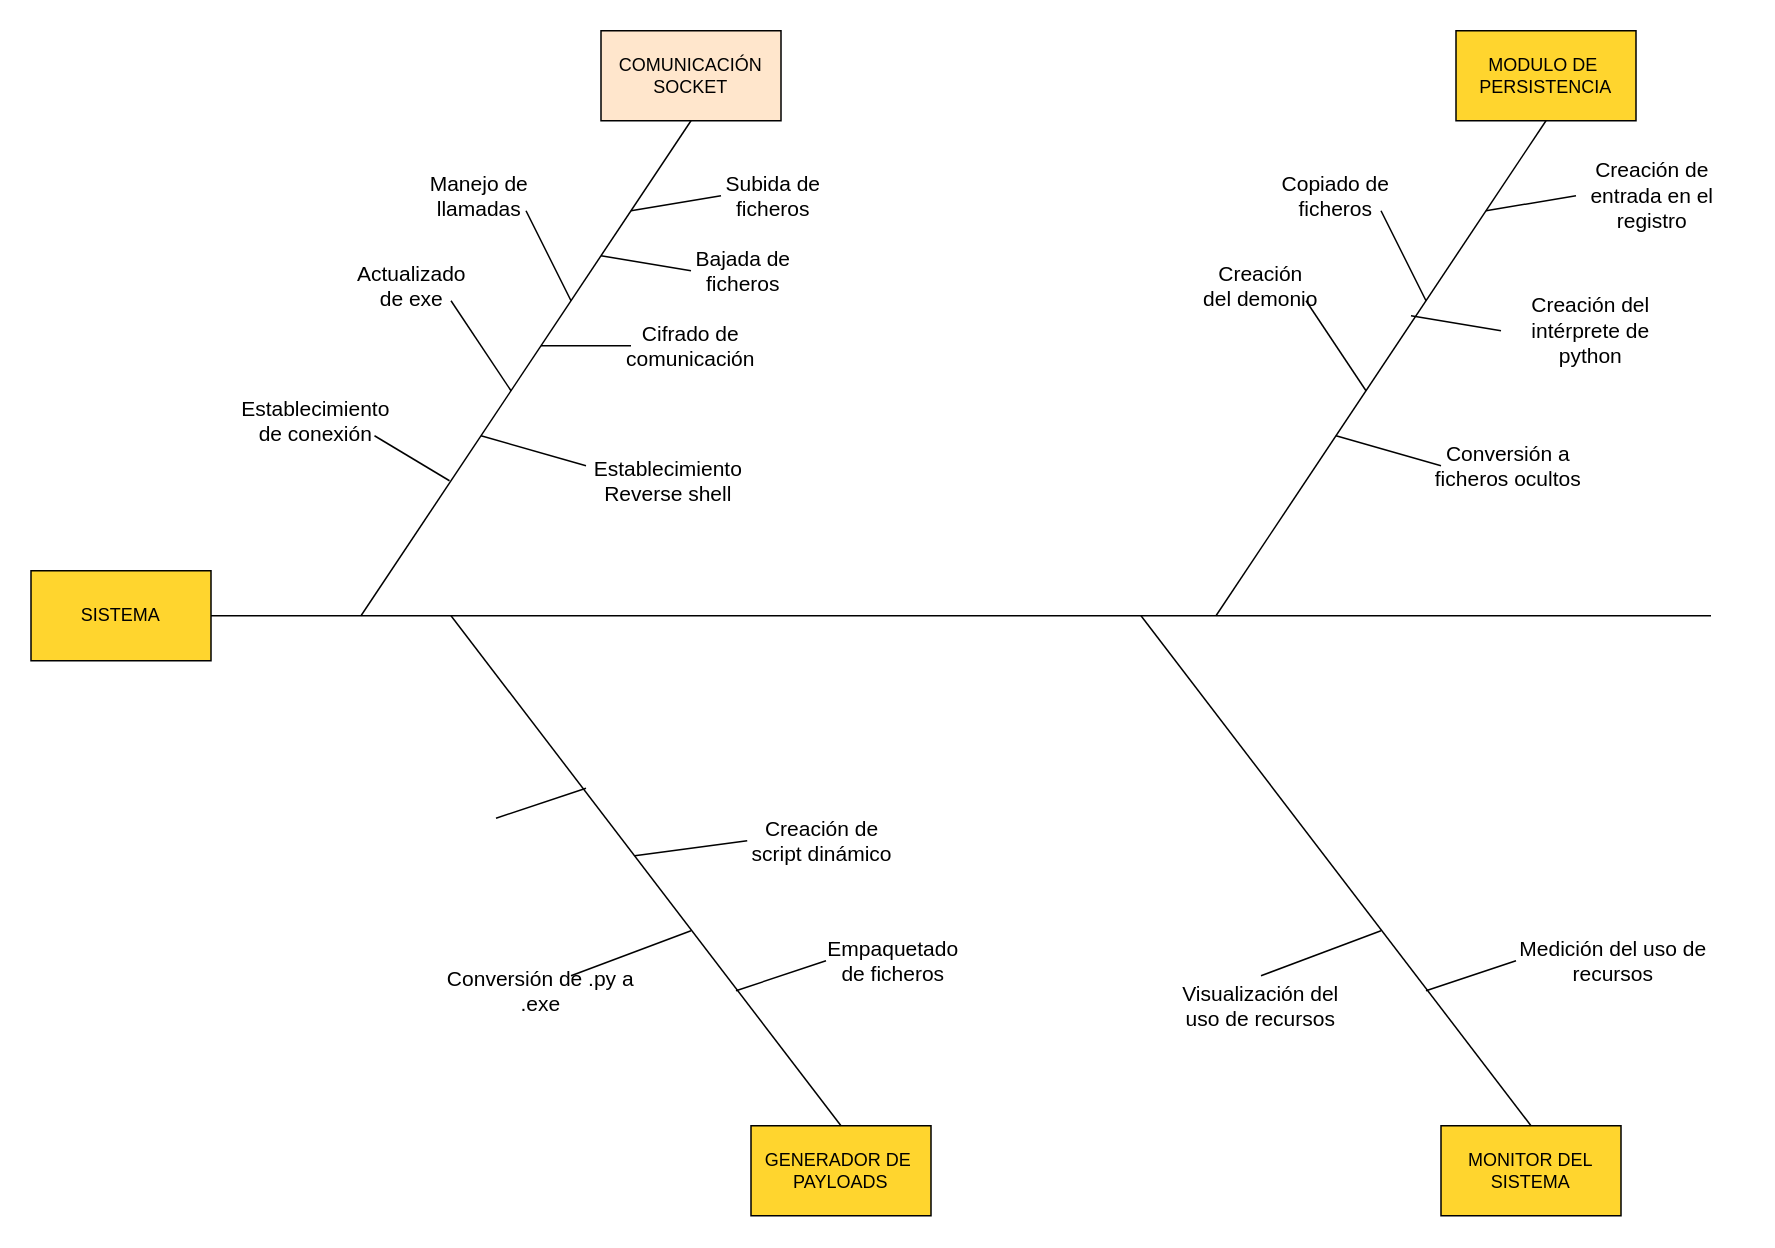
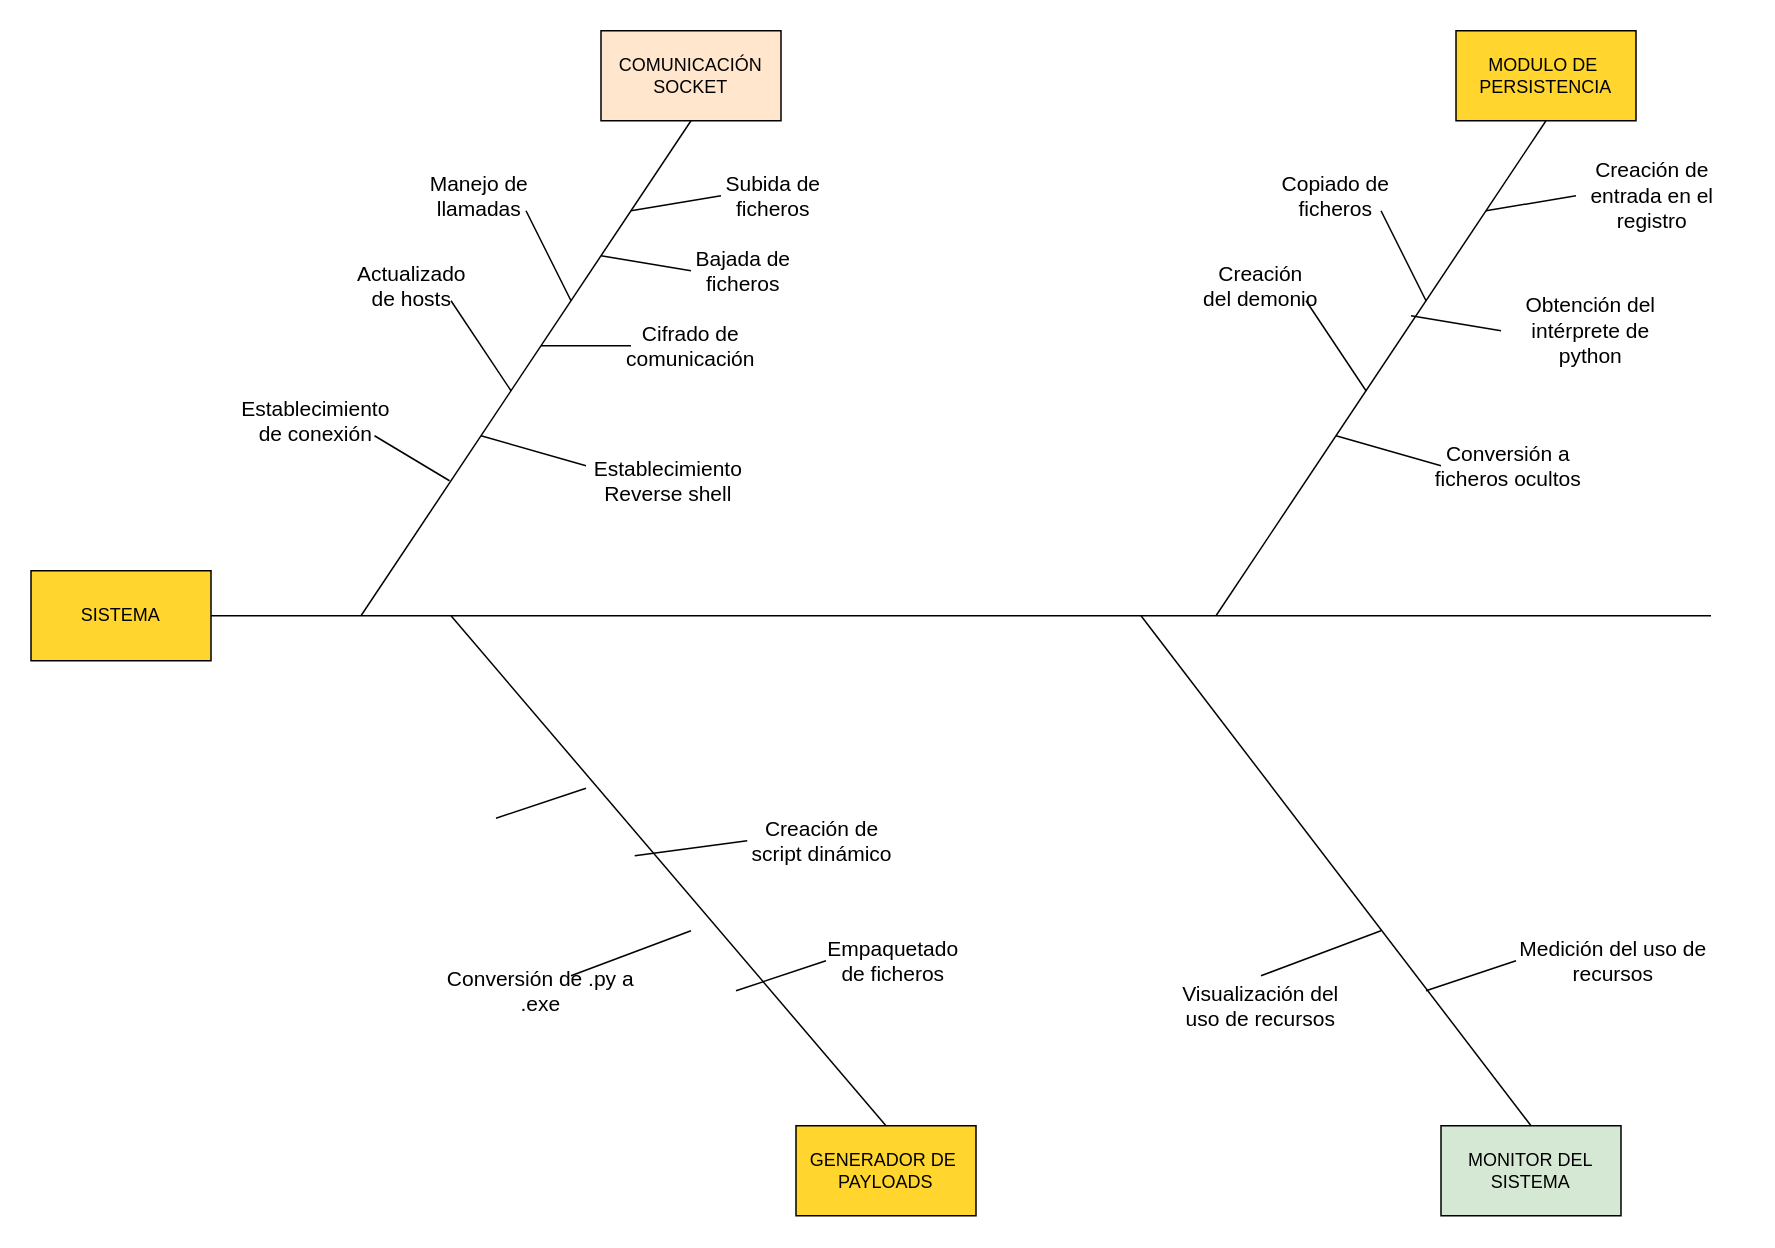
(412, 286) -> (412, 286)
(1591, 331) -> (1591, 331)
(841, 1171) -> (886, 1171)
(1531, 1171) -> (1531, 1171)
